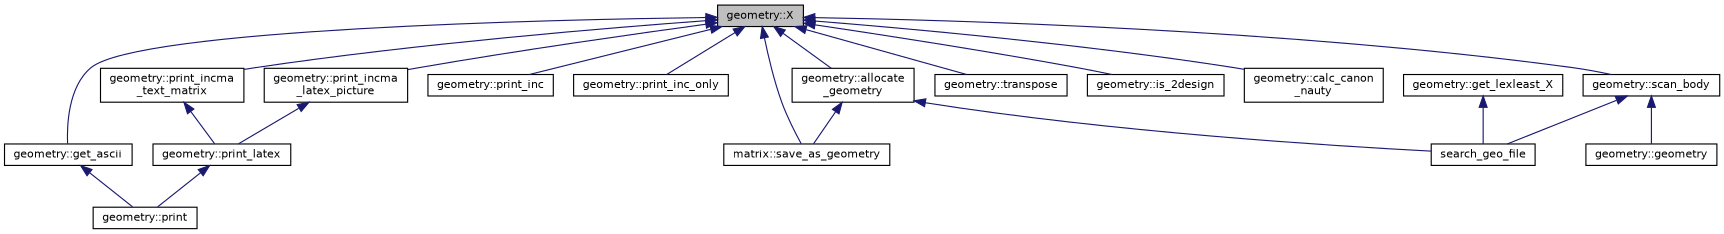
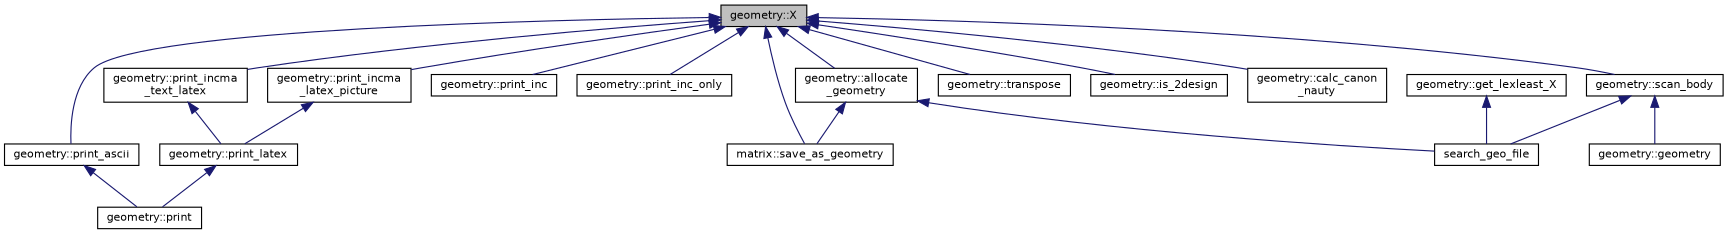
(172, 85) -> (176, 85)
(68, 155) -> (72, 155)
